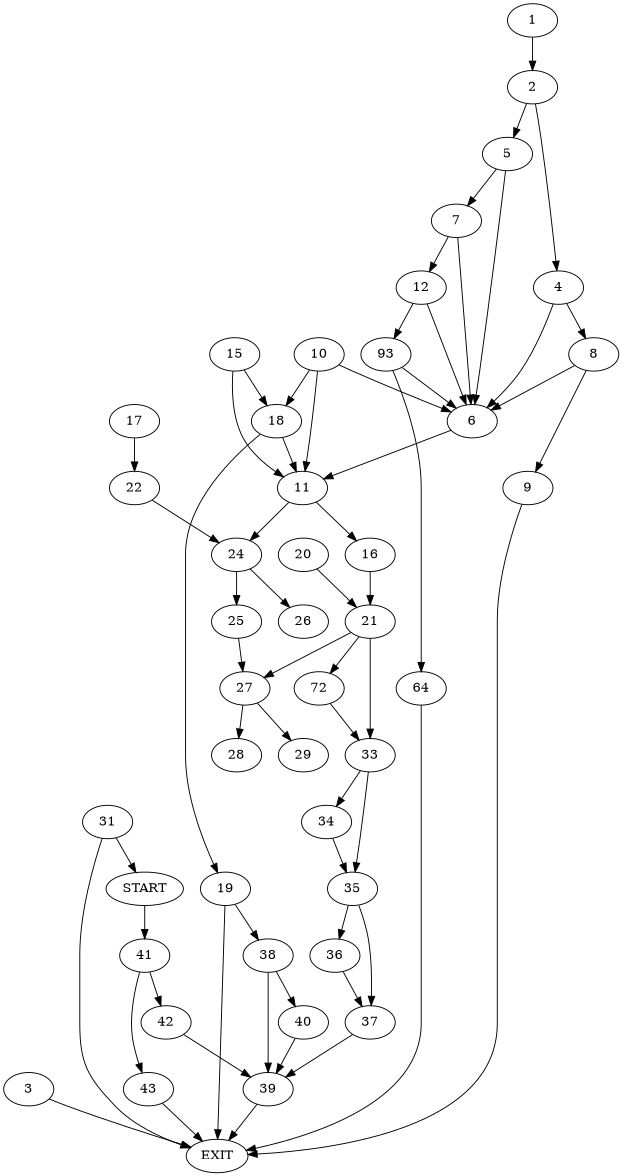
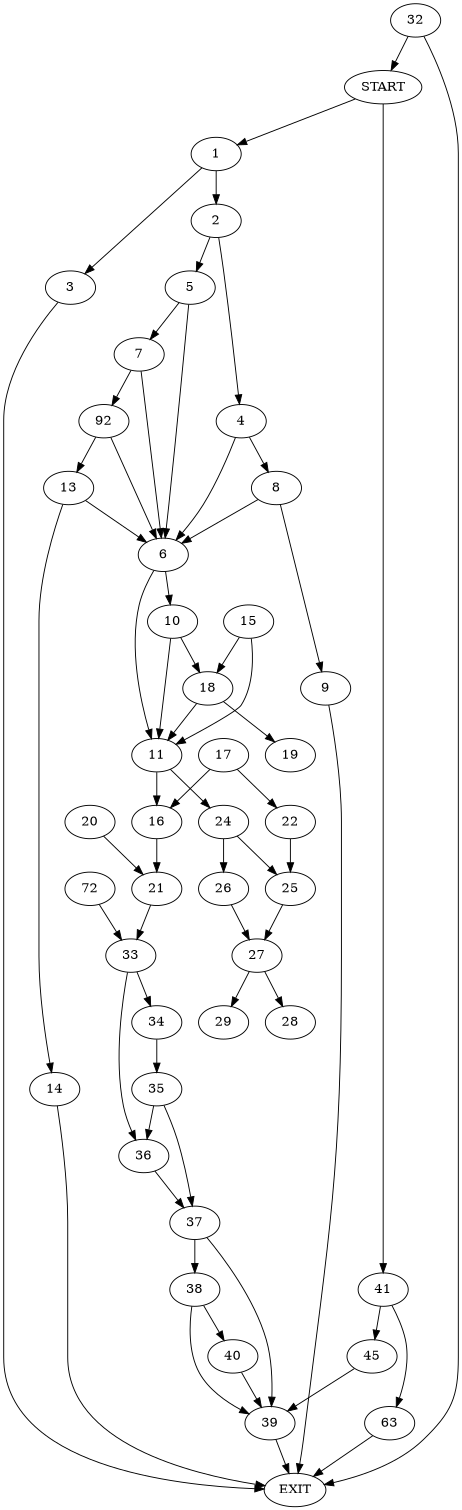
none -> (301, 120)
none -> (147, 217)
(421, 288) -> (104, 421)
(386, 354) -> (69, 488)
(390, 387) -> (167, 583)
(182, 519) -> (290, 851)
(348, 651) -> none
(312, 653) -> (238, 918)
(421, 688) -> (55, 1089)
none -> (194, 784)
(363, 817) -> (119, 1053)
(108, 822) -> (416, 20)
(244, 918) -> (195, 1252)
(221, 1017) -> none
(166, 1022) -> (372, 1356)
(148, 1089) -> (390, 1423)
